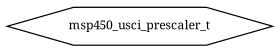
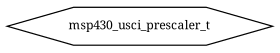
(140, 26) -> (140, 26)
